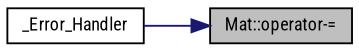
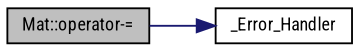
(168, 26) -> (173, 26)
